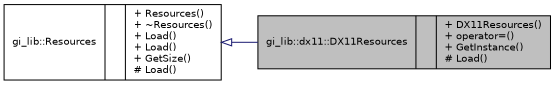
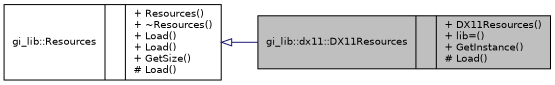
(480, 36) -> (465, 36)
